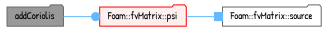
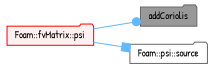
(78, 17) -> (113, 26)
(272, 17) -> (169, 54)
